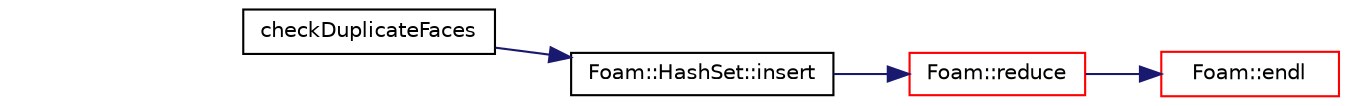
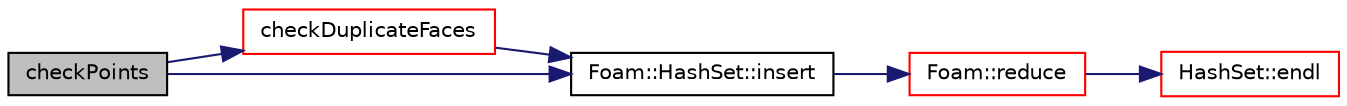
(369, 32) -> (369, 32)
none -> (88, 74)
(1250, 74) -> (1250, 74)
